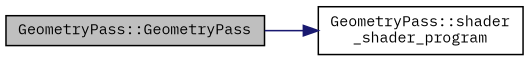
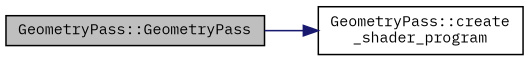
(421, 31) -> (421, 31)
